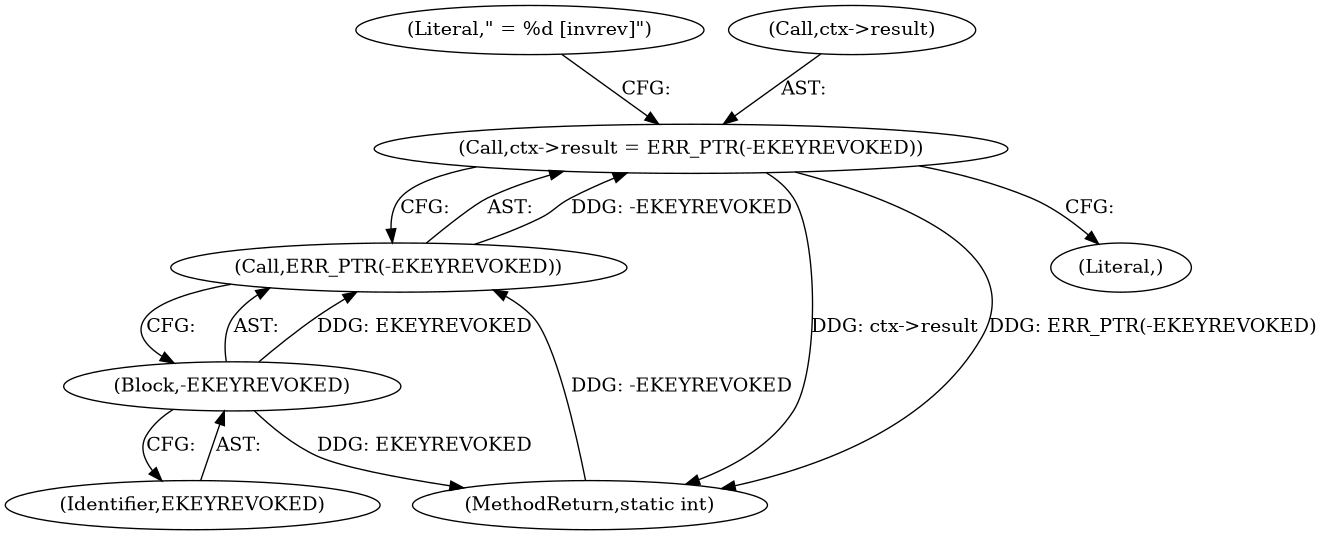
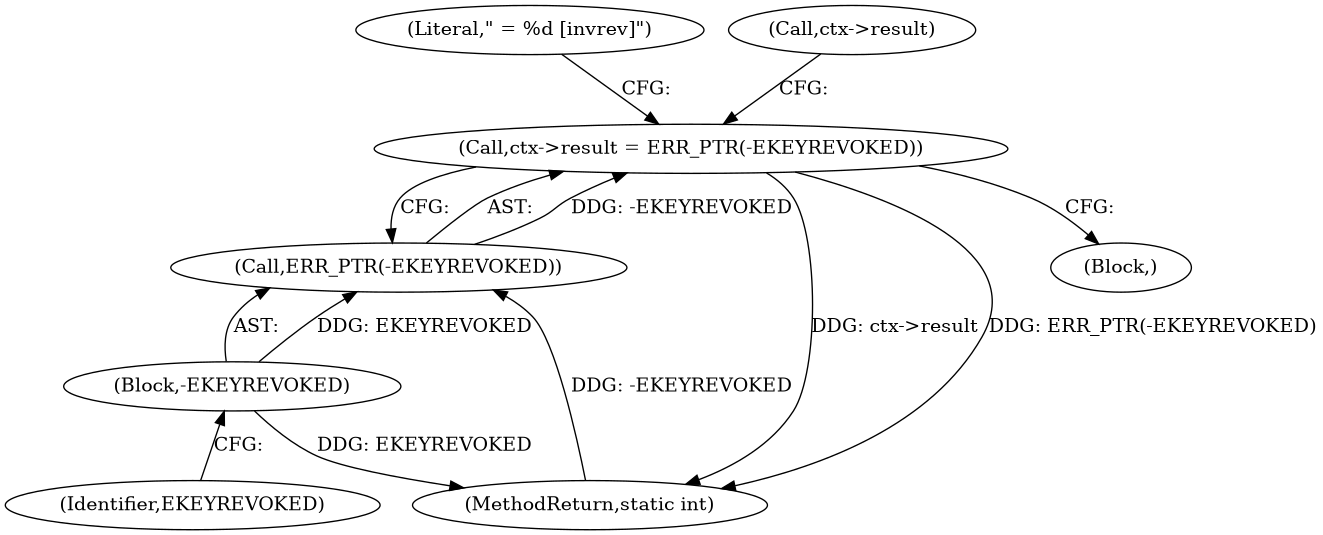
(807, 89) -> (807, 89)
(1121, 268) -> (1121, 268)
(163, 304) -> none
(146, 436) -> none
(242, 446) -> (242, 446)
